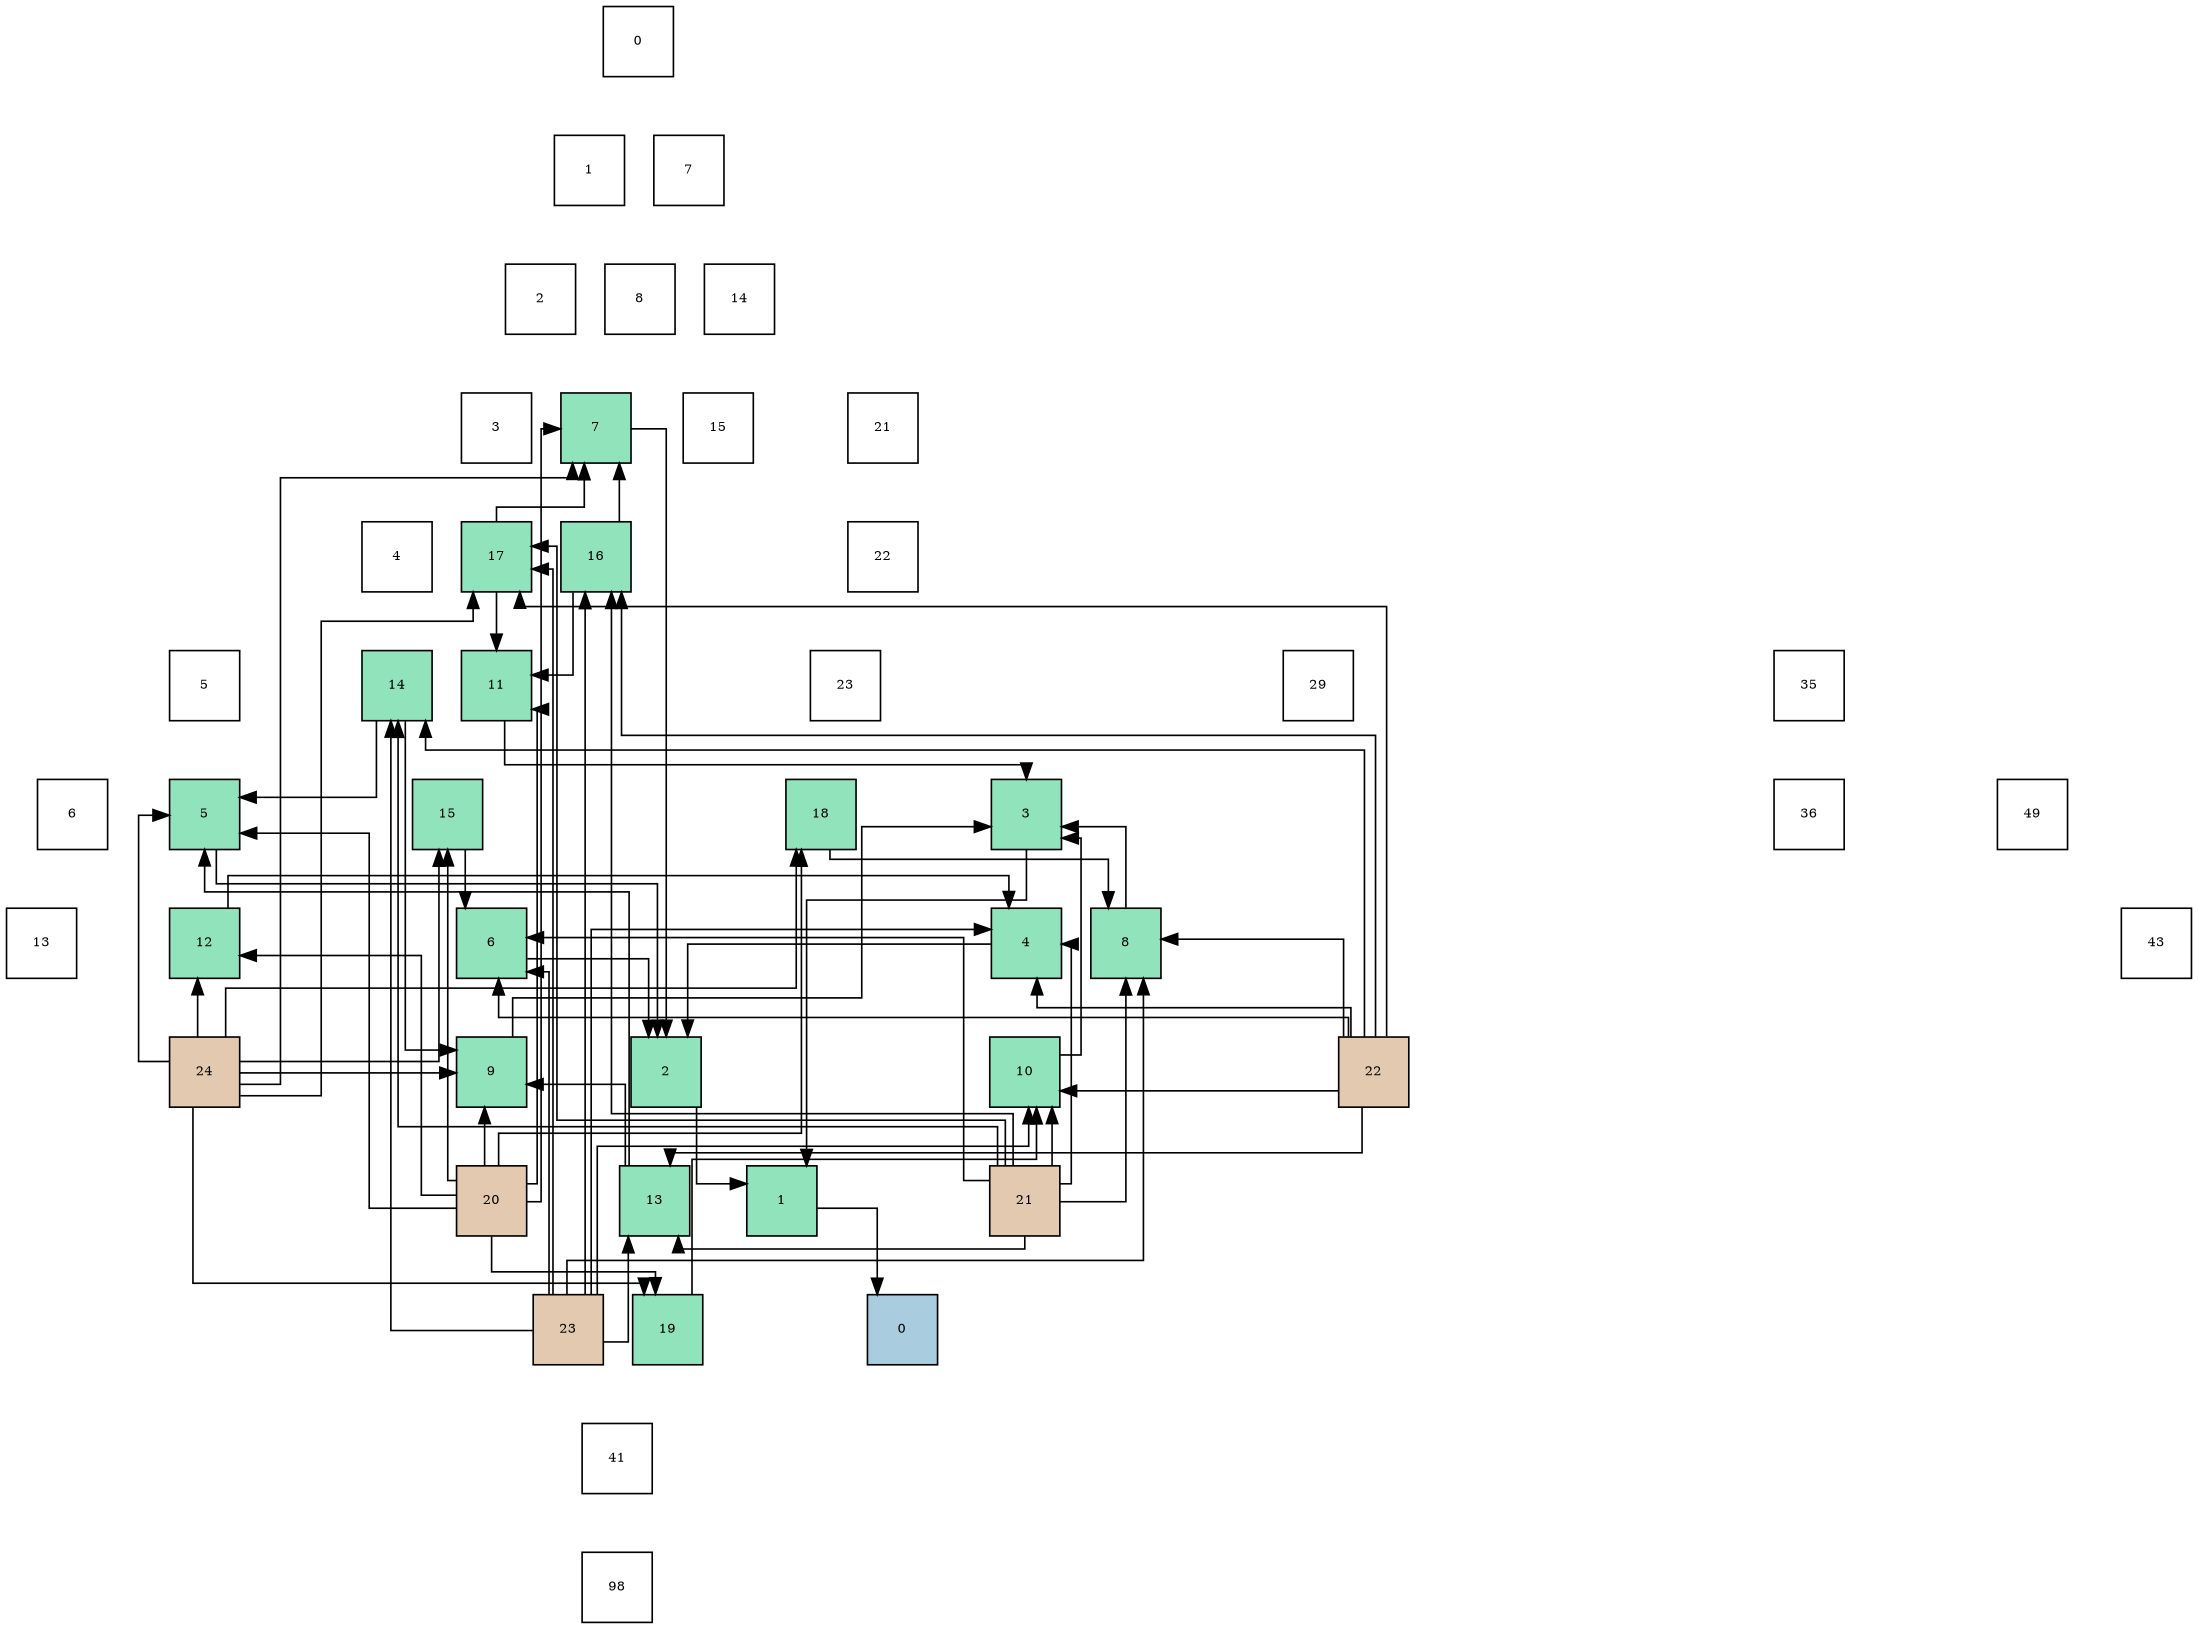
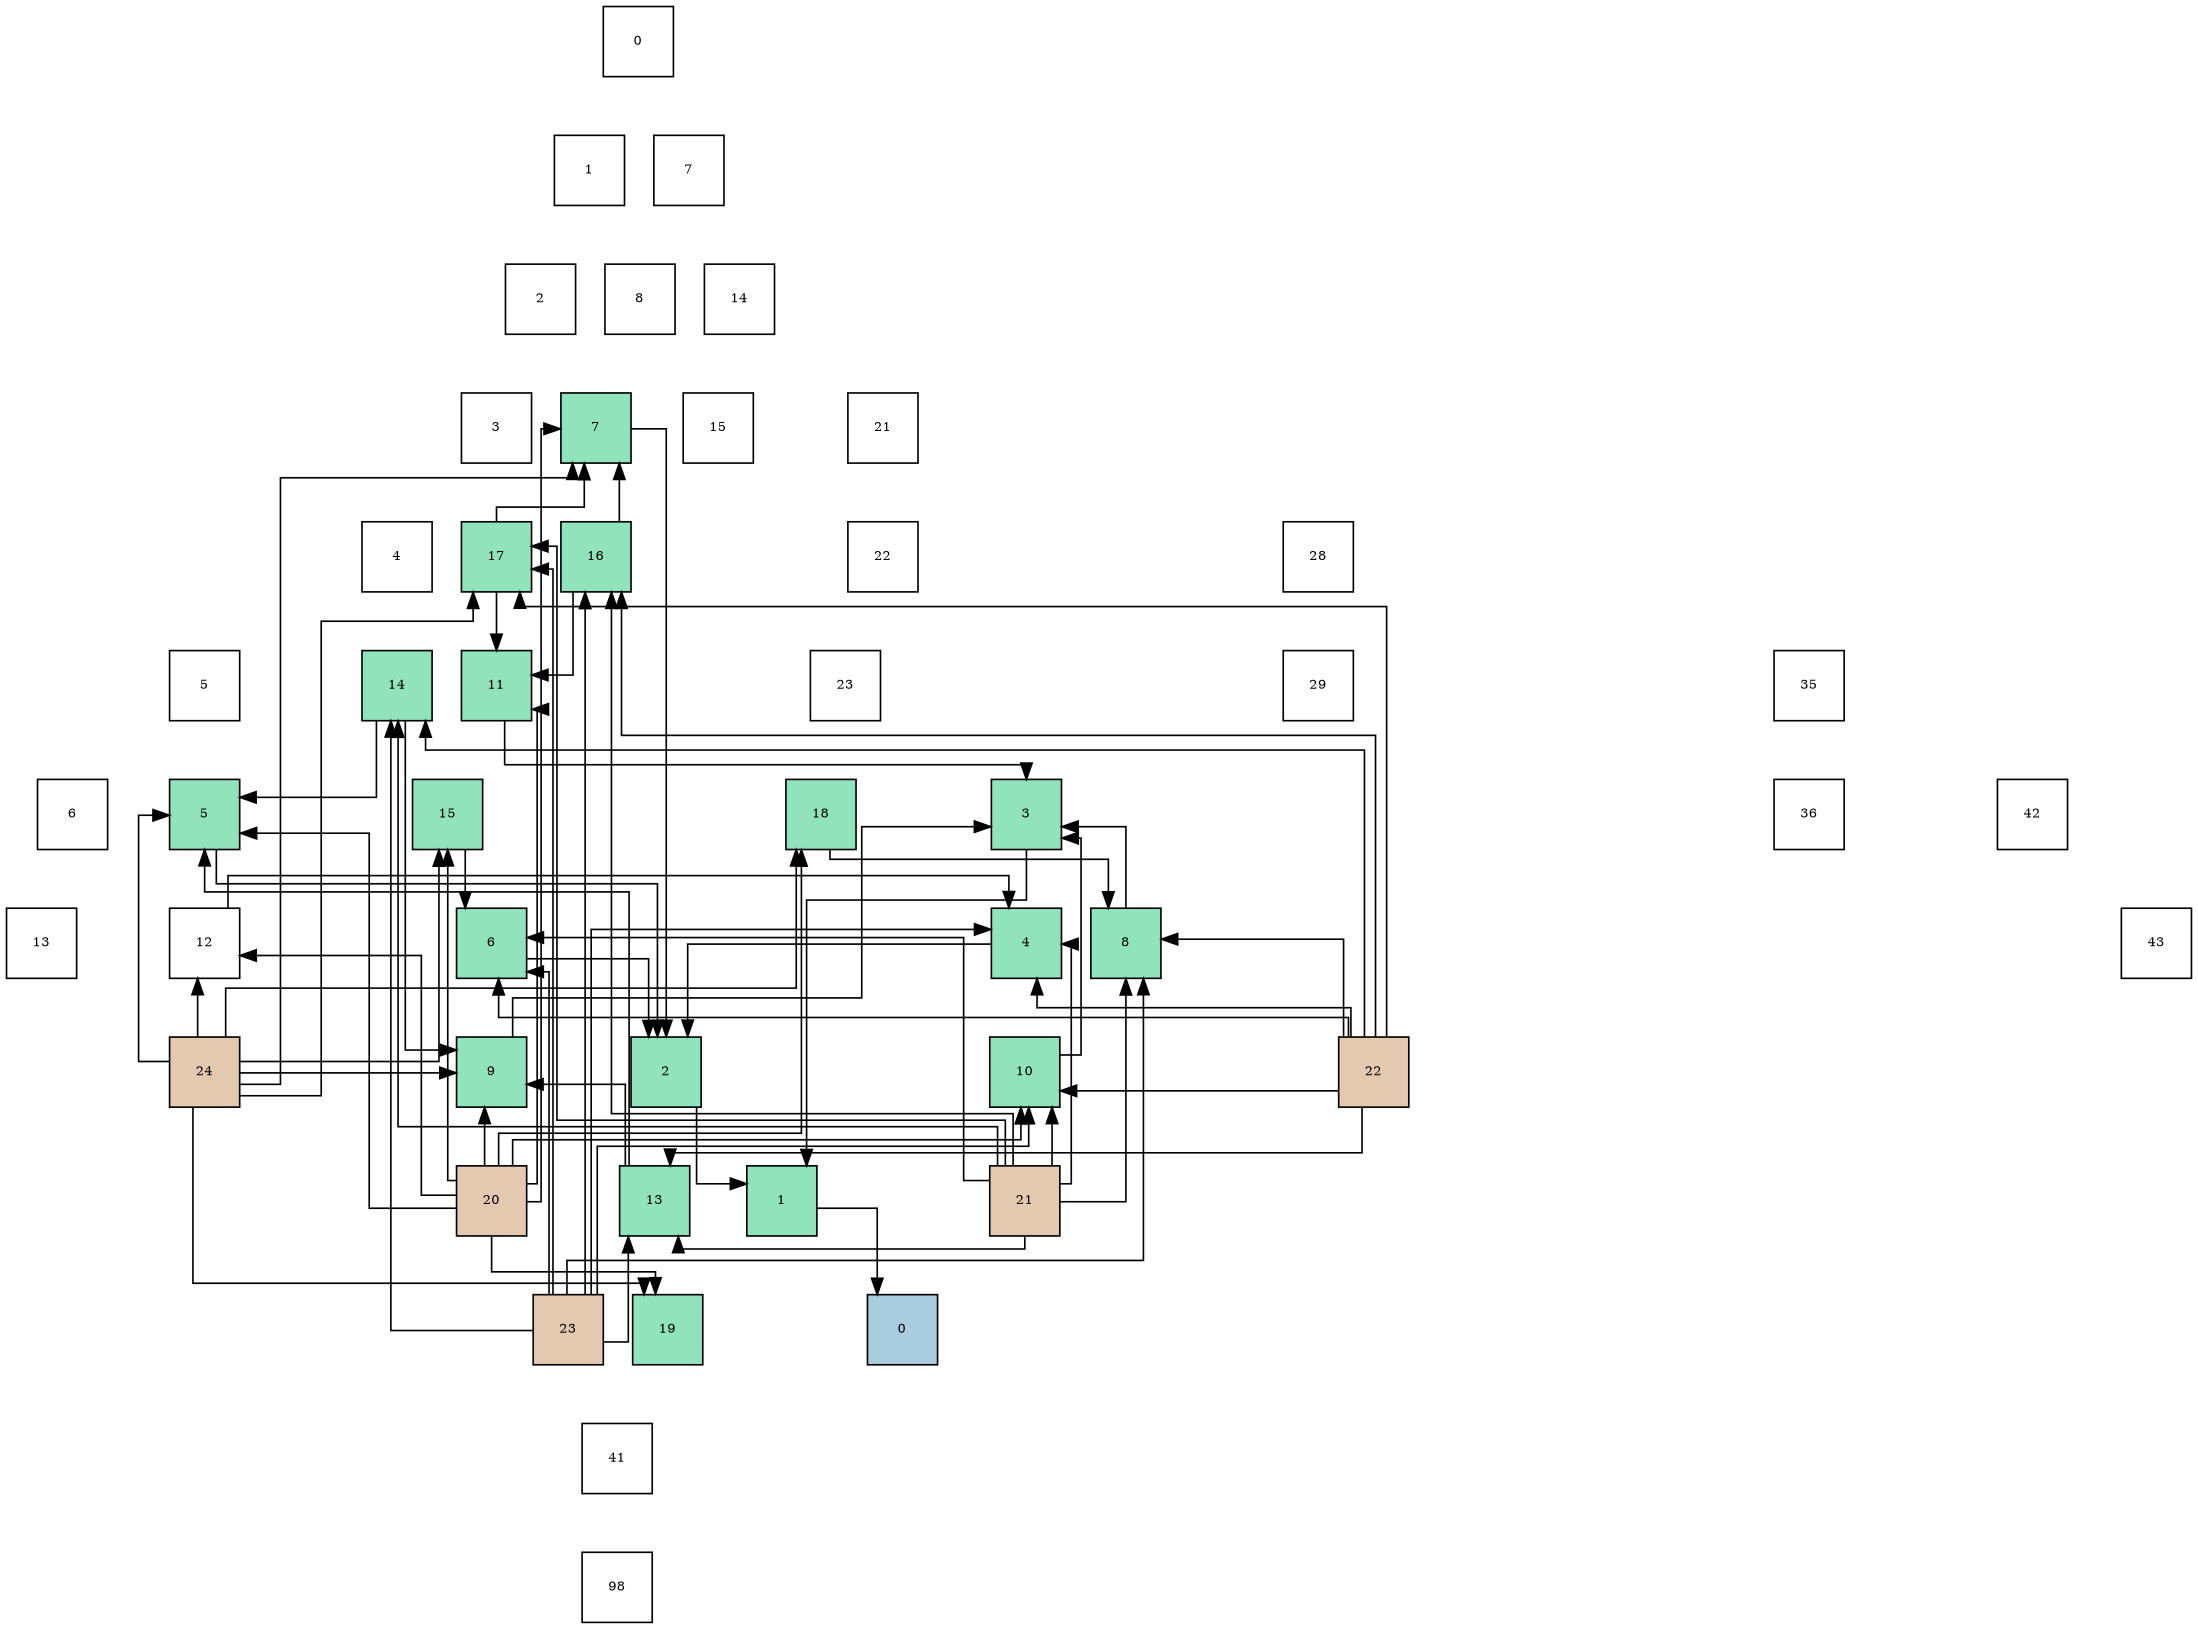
none -> (1318, 557)
(2032, 814) -> (2032, 814)
(205, 943) -> (205, 943)
(814, 1159) -> (762, 1140)
